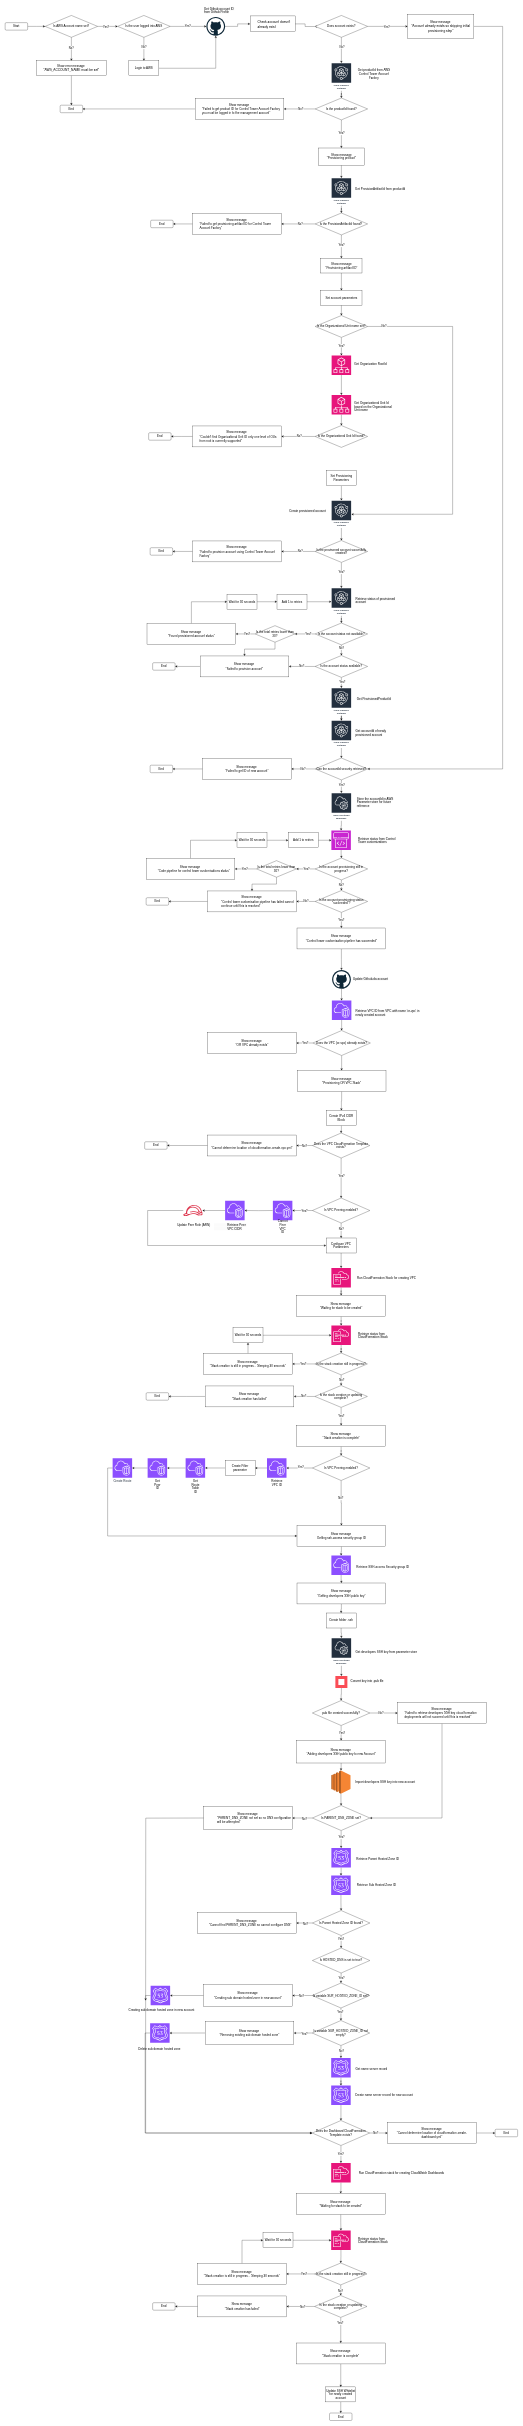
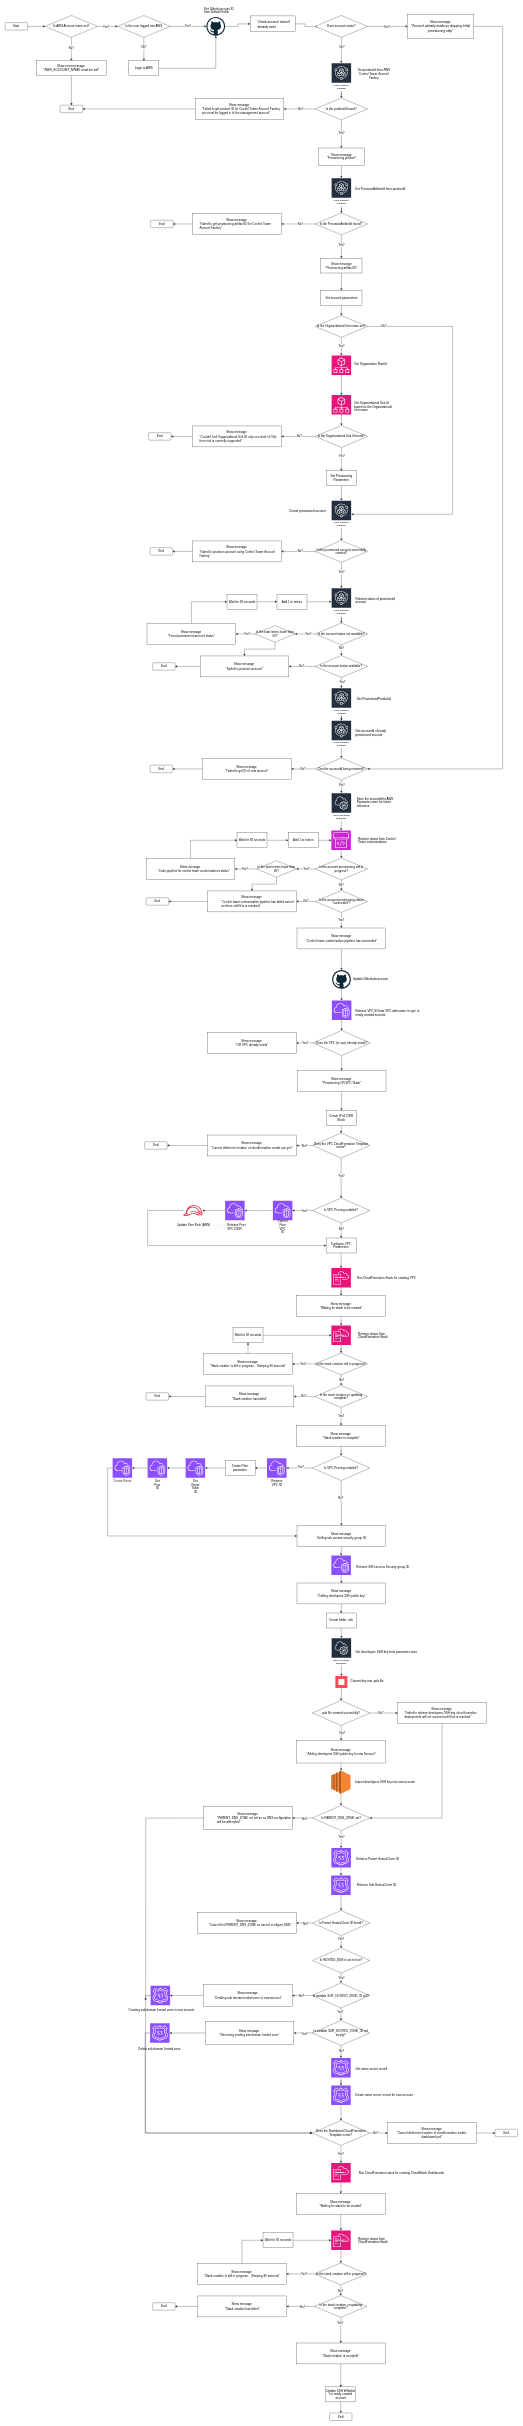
none -> (341, 468)
(341, 769) -> (341, 769)
